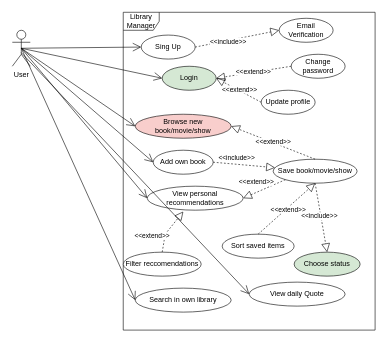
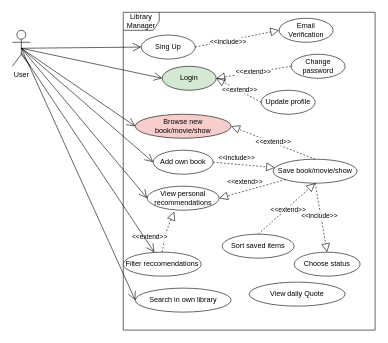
(195, 198) -> (183, 198)
(160, 199) -> (92, 160)
(327, 264) -> (327, 264)
